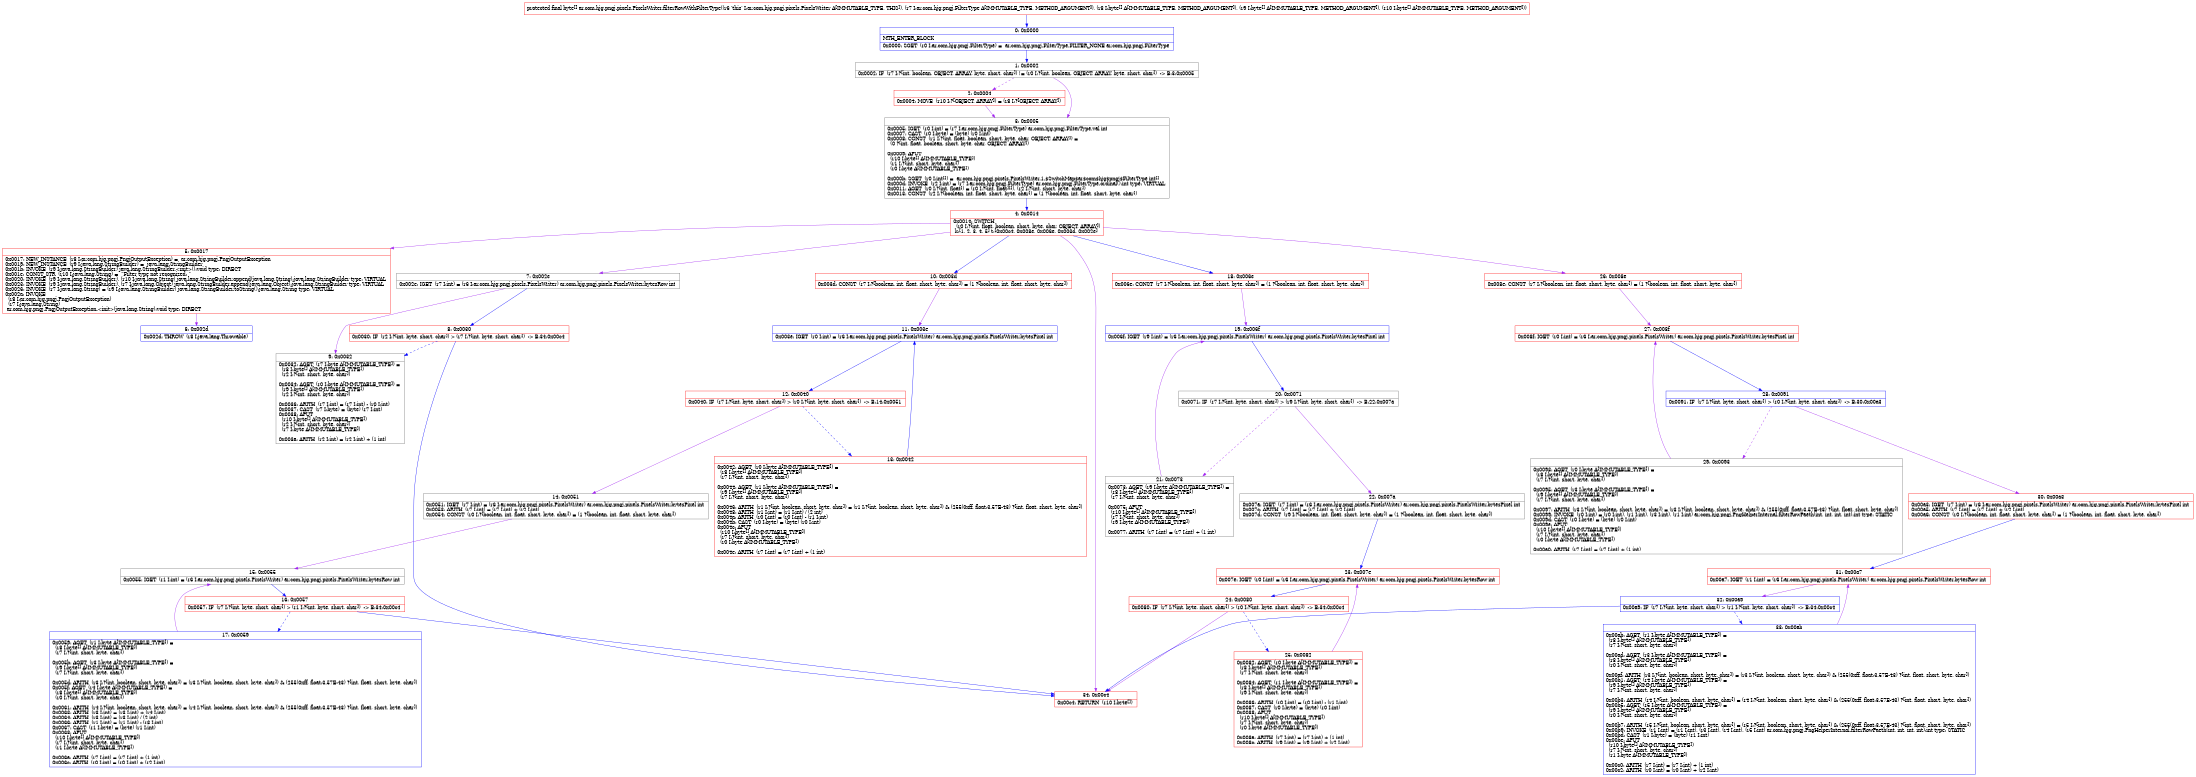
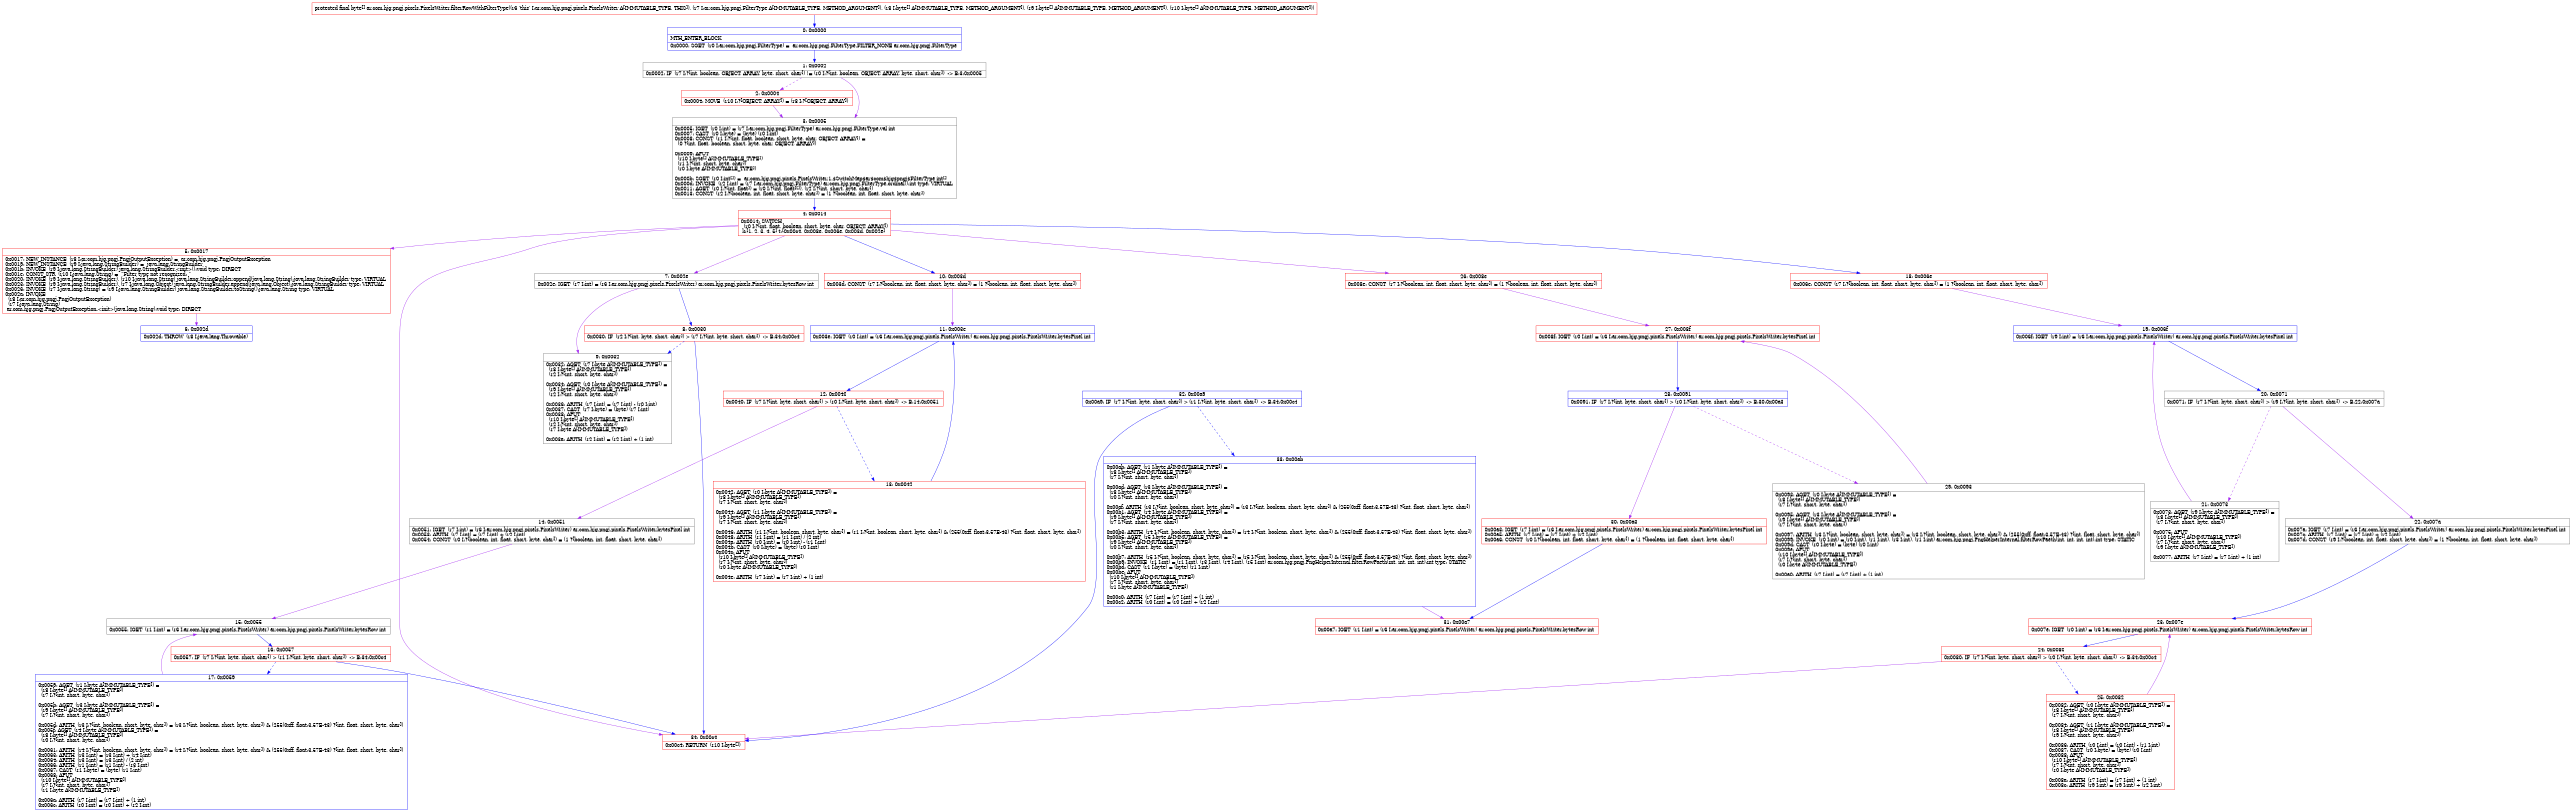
(1791, 590) -> none
